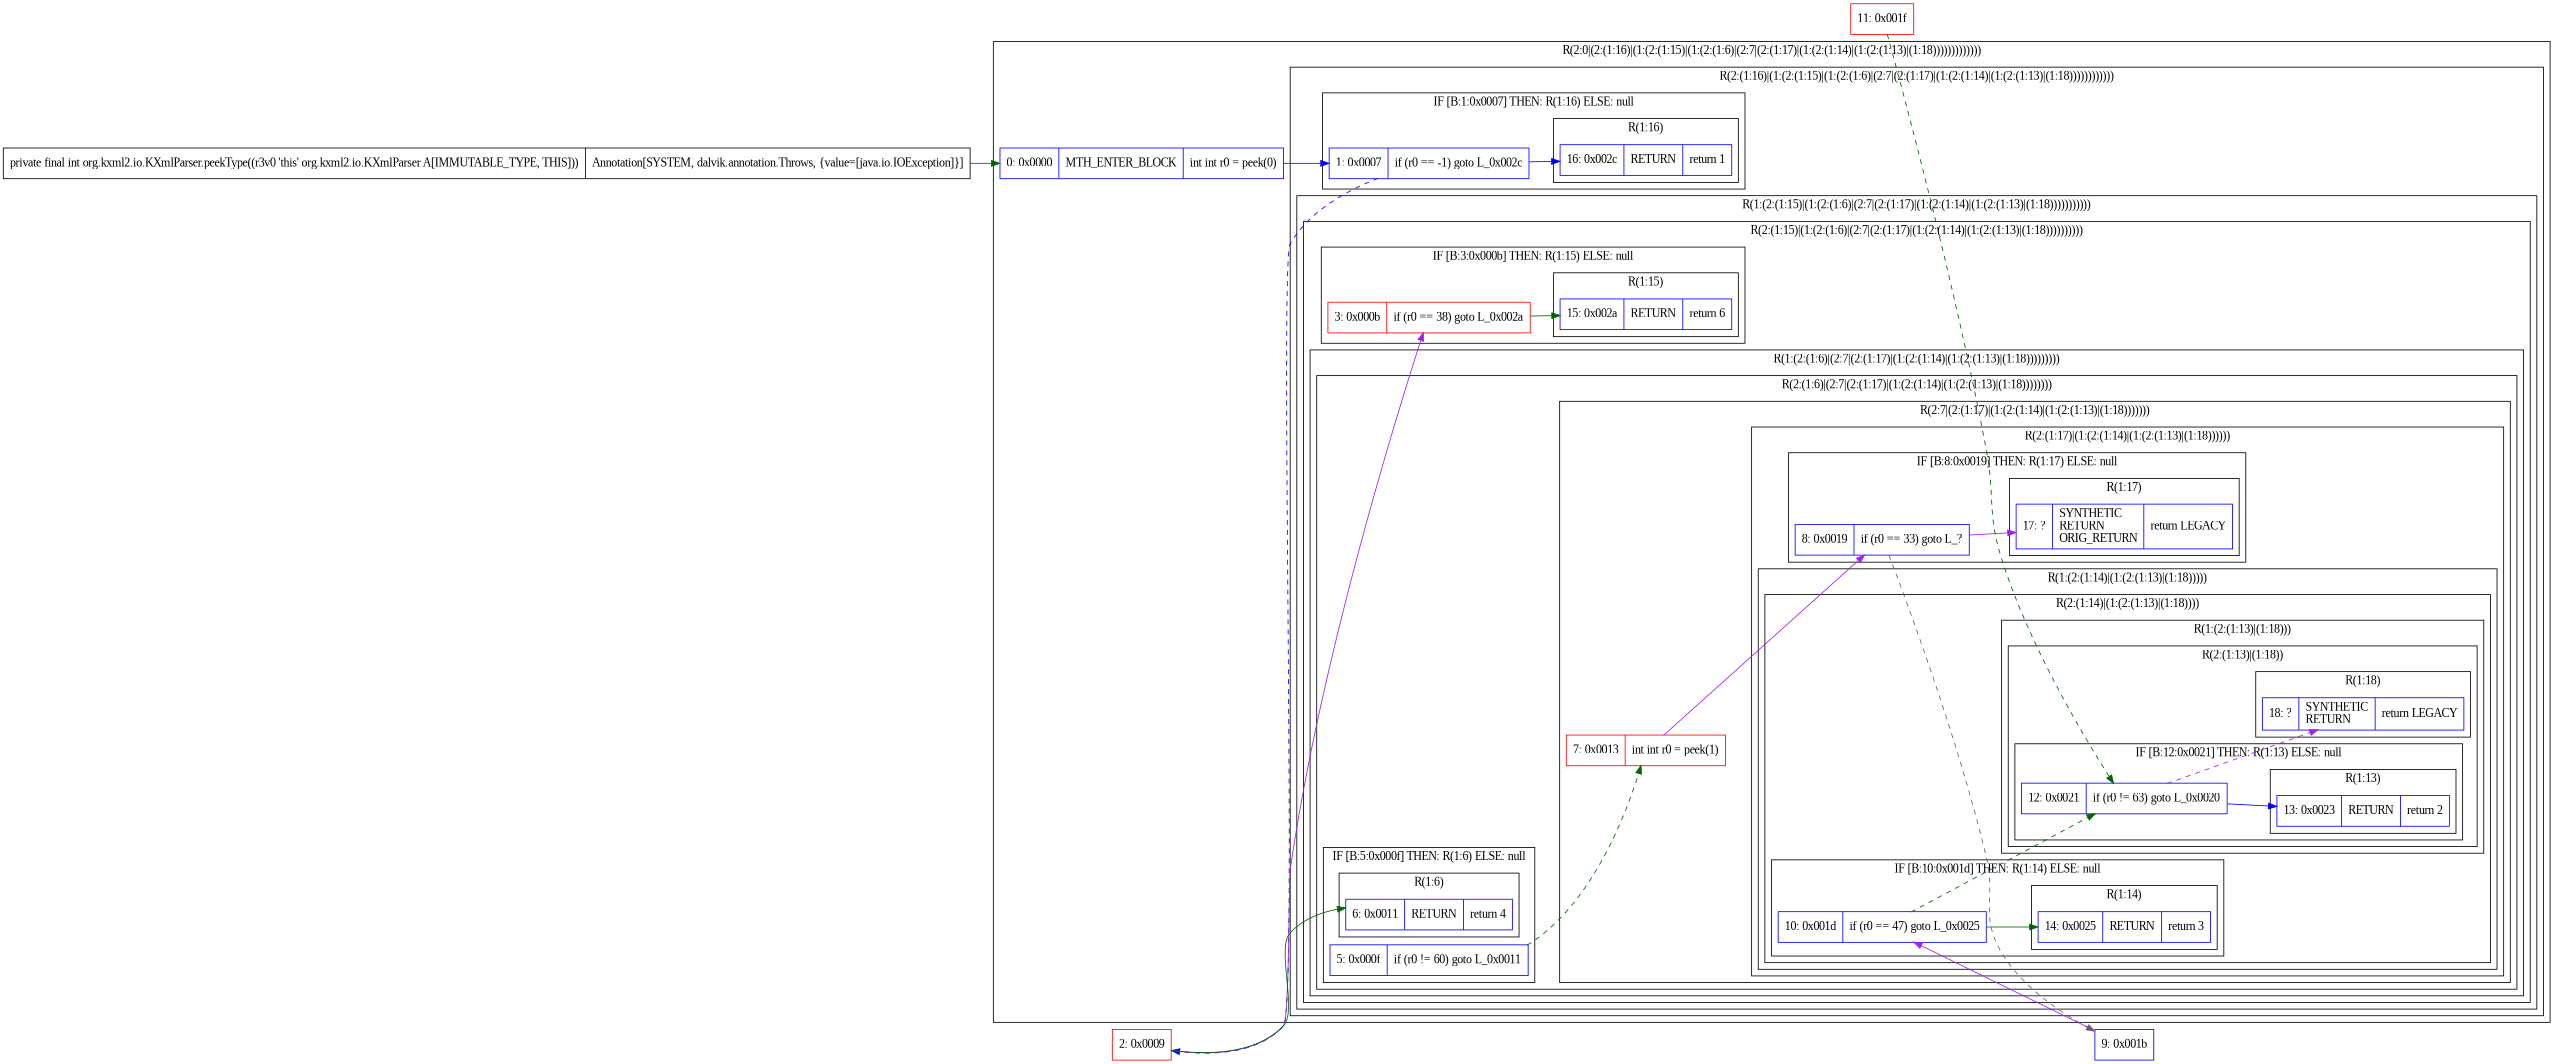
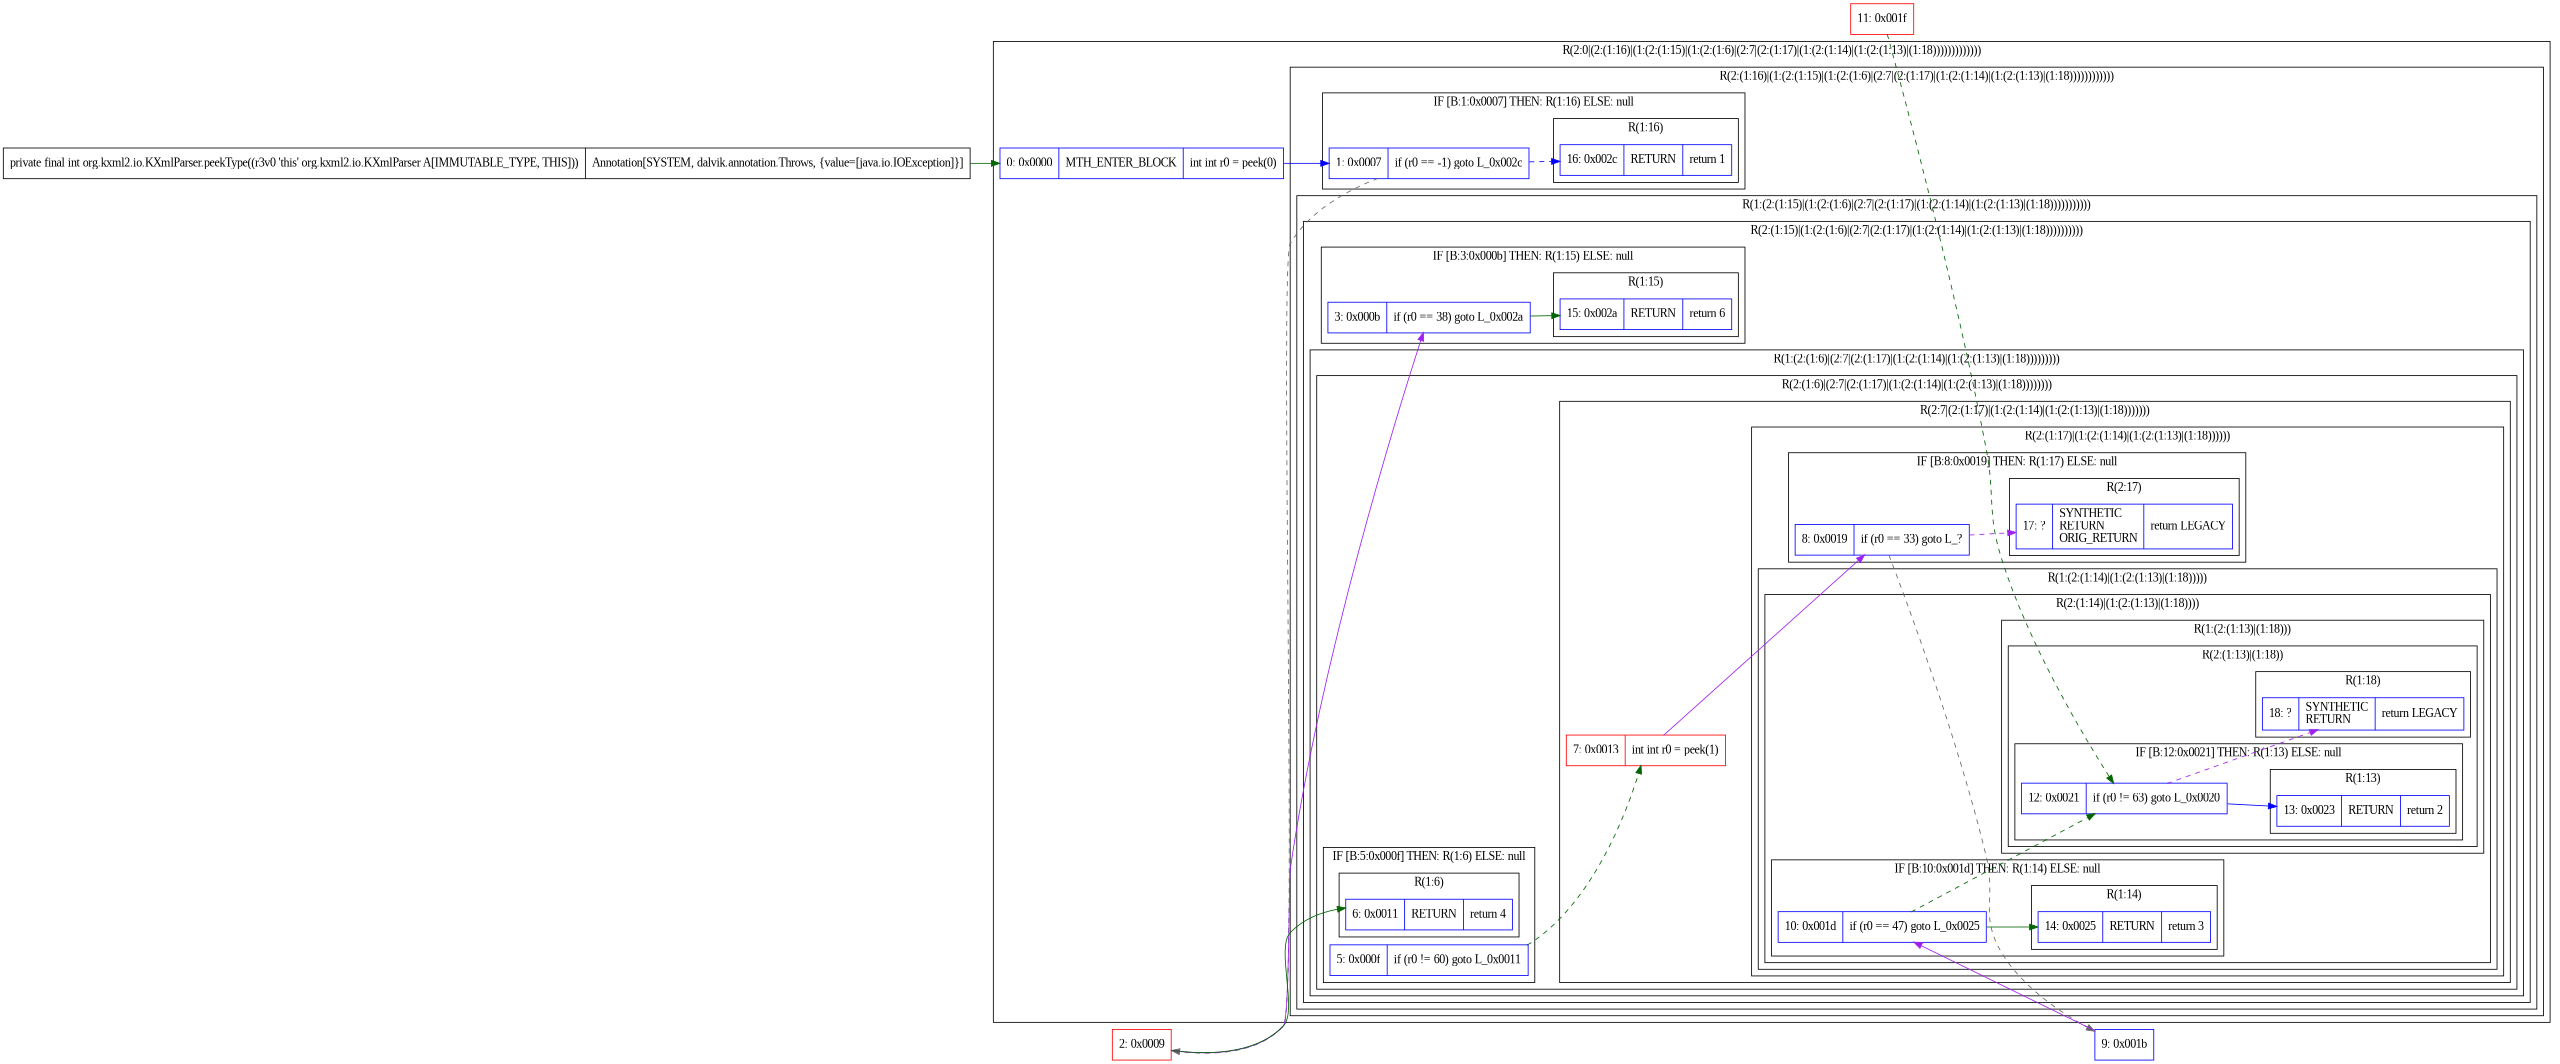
(1540, 162) -> (1540, 162)
(1429, 318) -> (1429, 318)
(2124, 488) -> (2124, 488)
(1989, 534) -> (1989, 534)
(1288, 634) -> (1288, 634)
